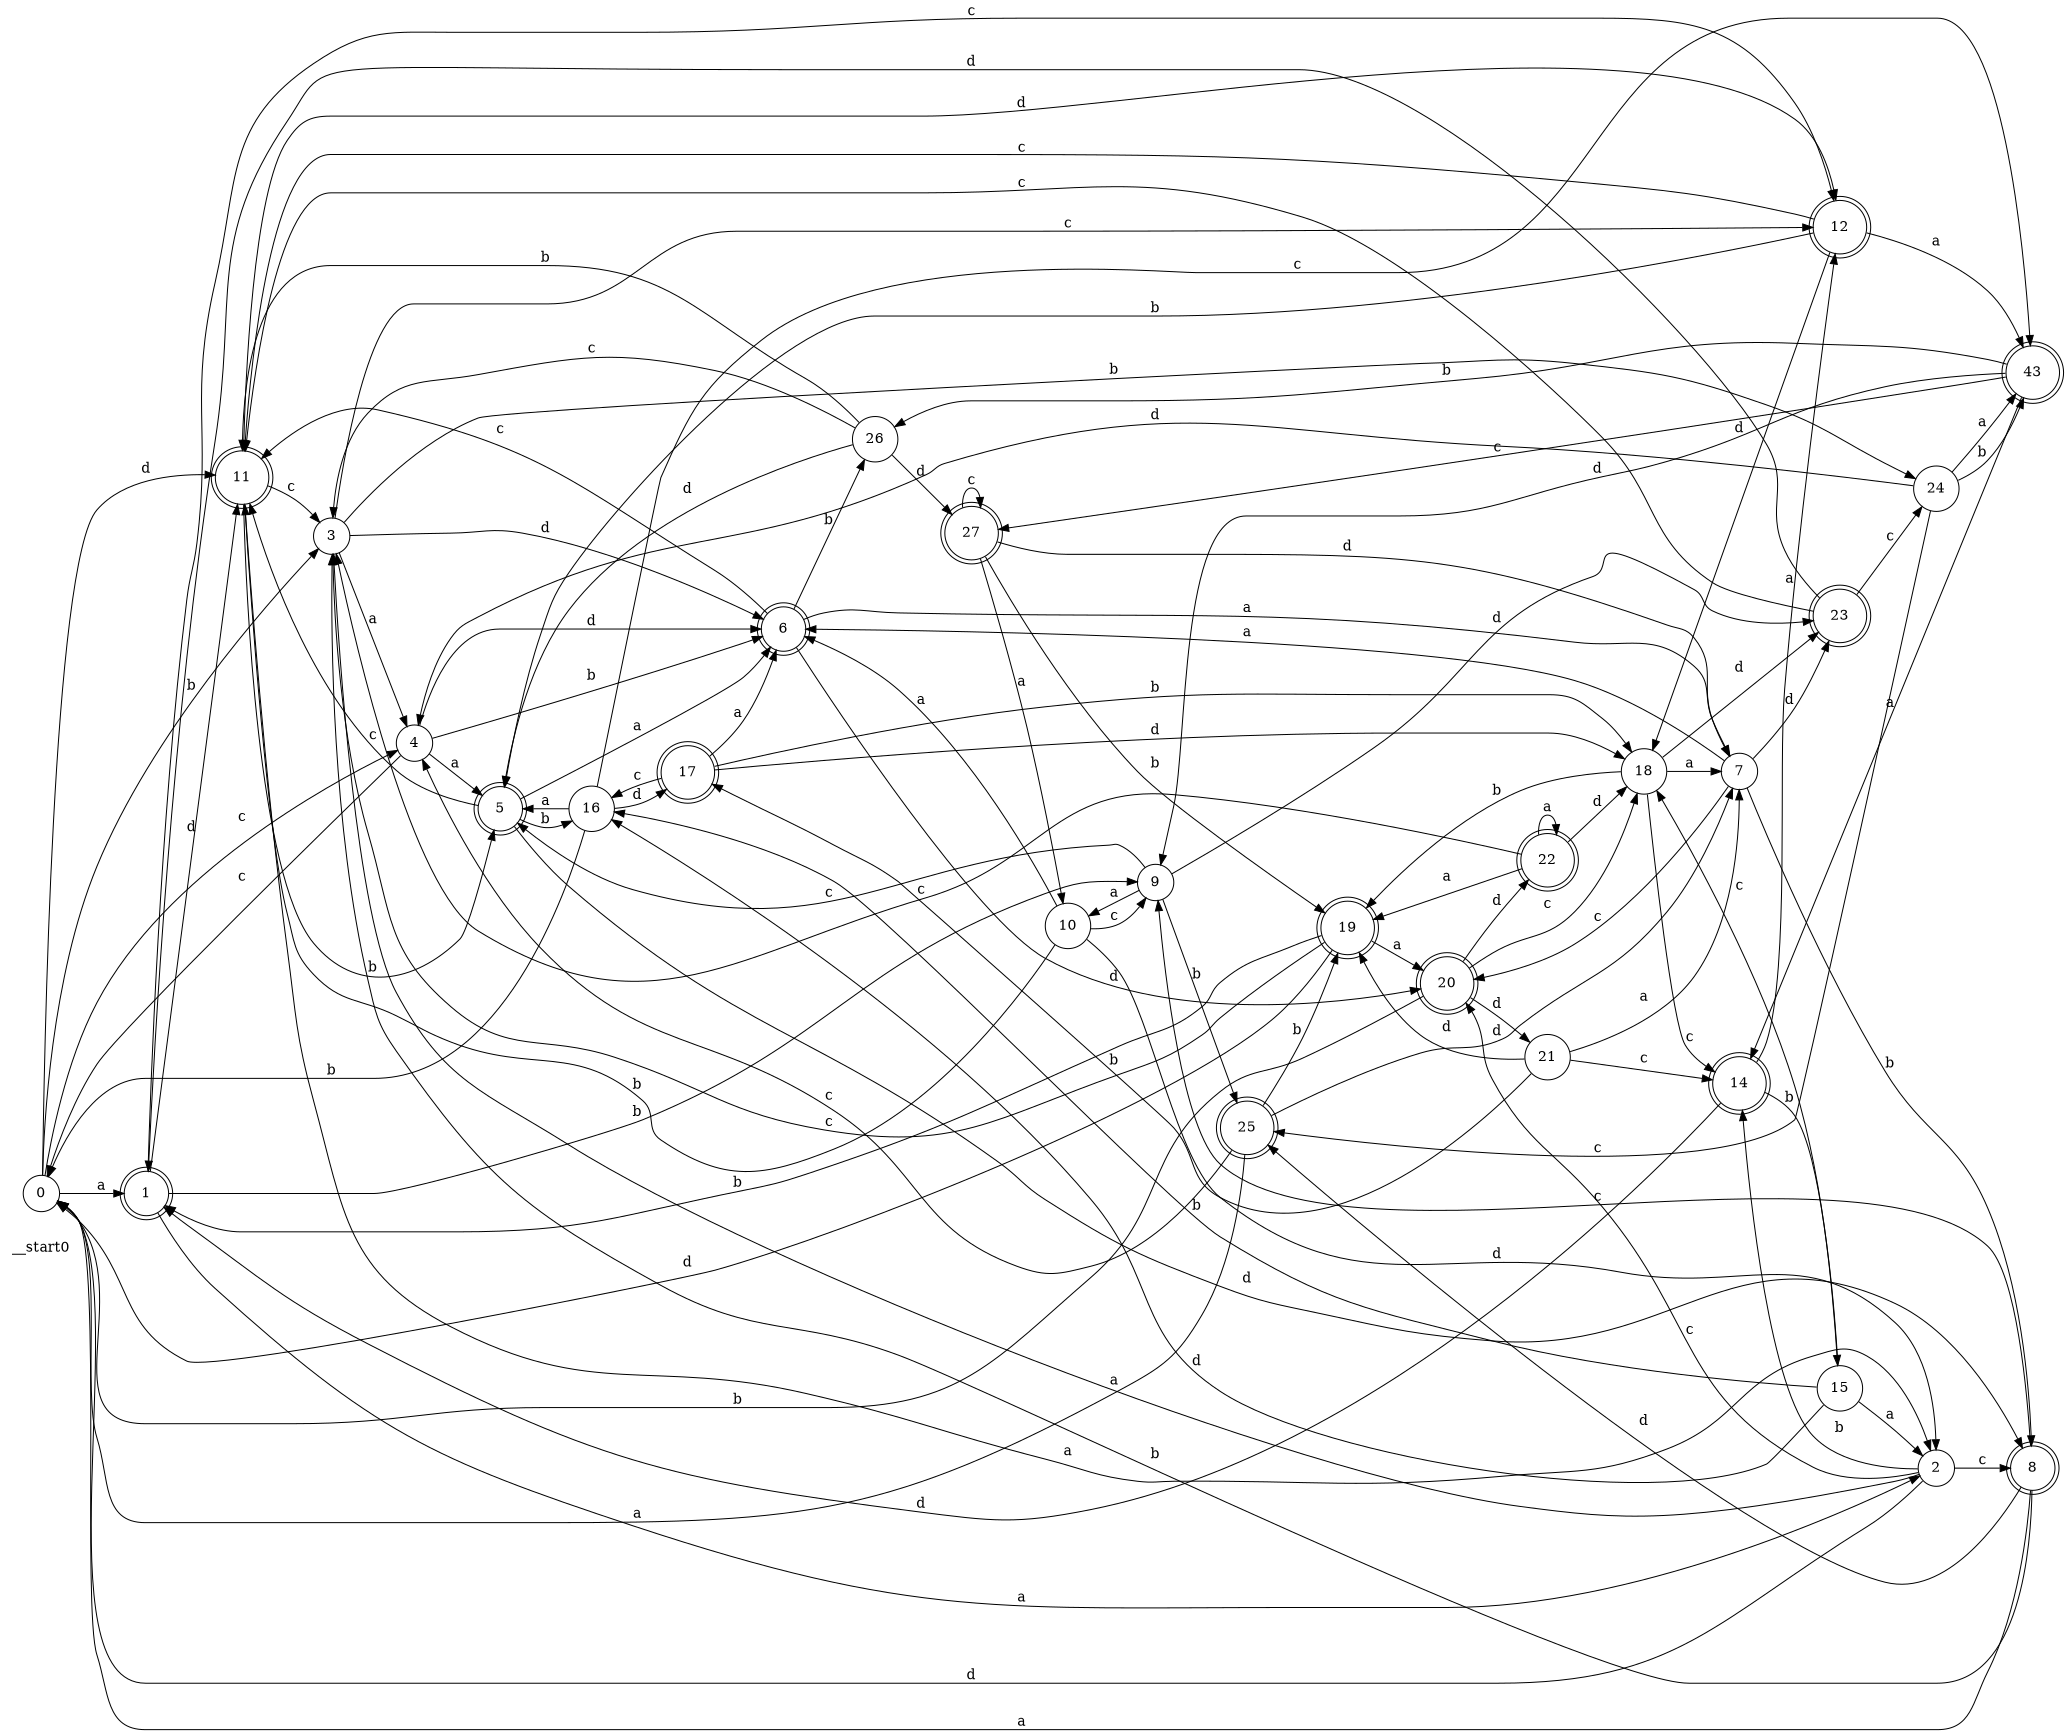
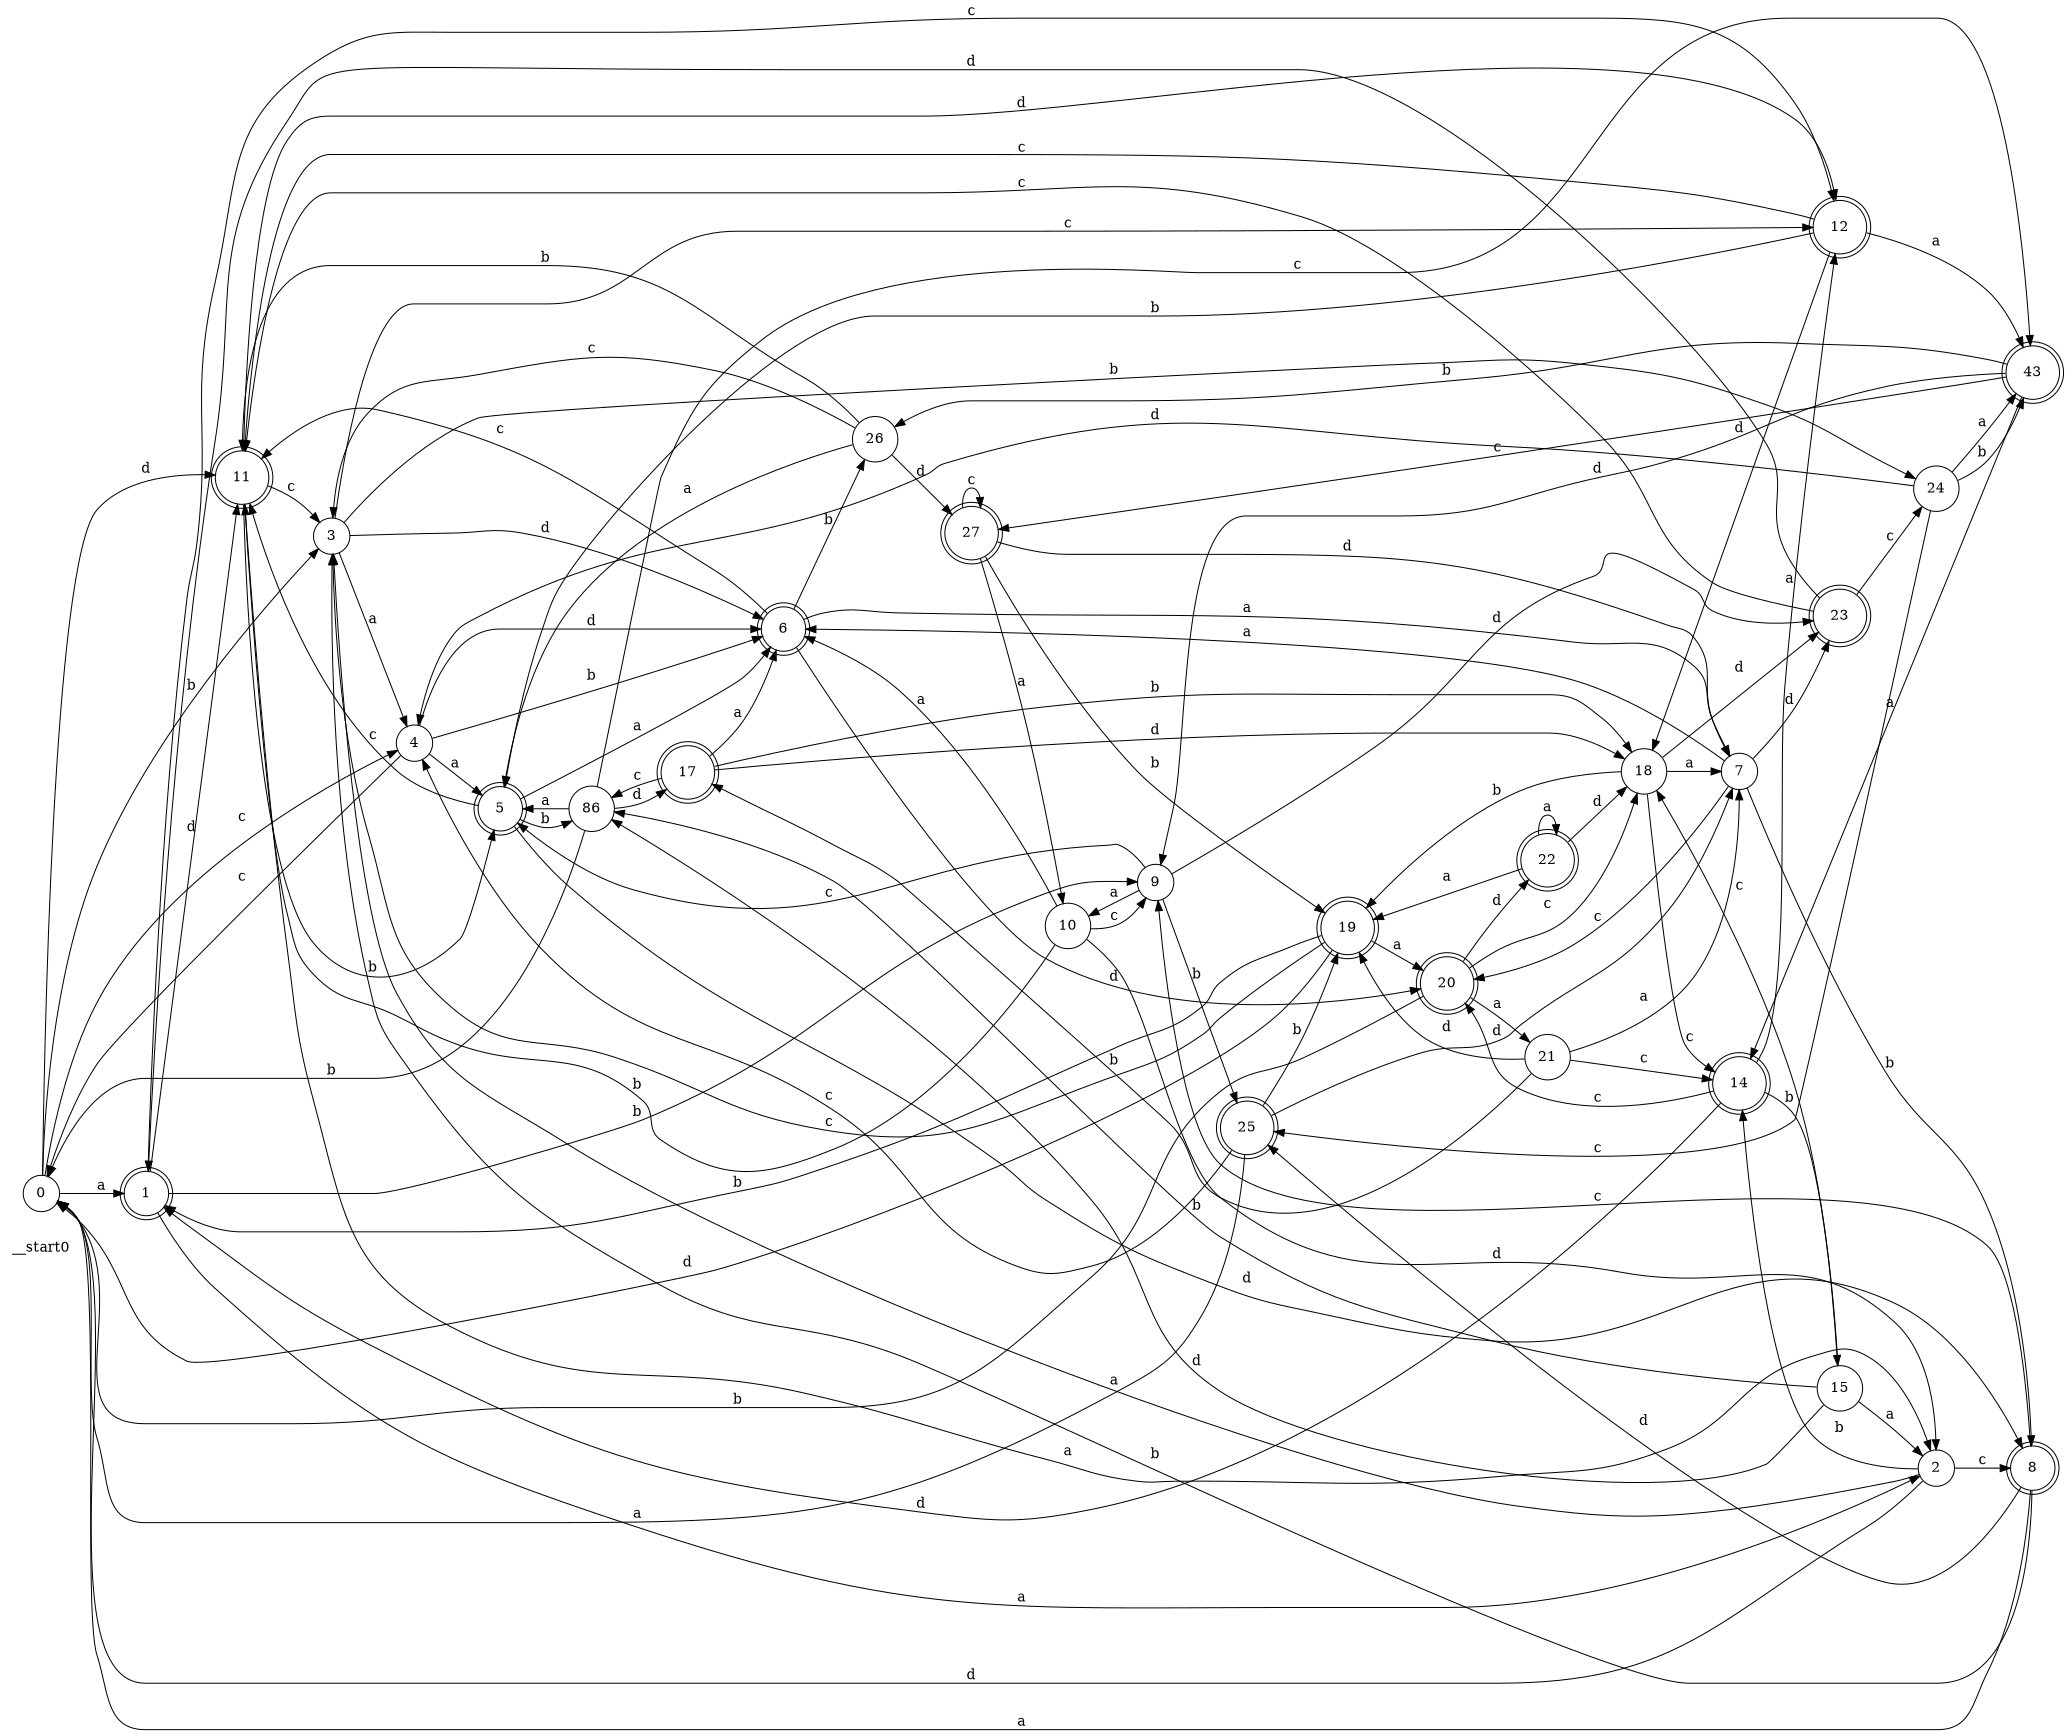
(688, 489) -> (688, 489)
(592, 809) -> (592, 809)
(812, 937) -> none
(1497, 1004) -> (1497, 1004)
(1661, 1293) -> (1569, 1104)
